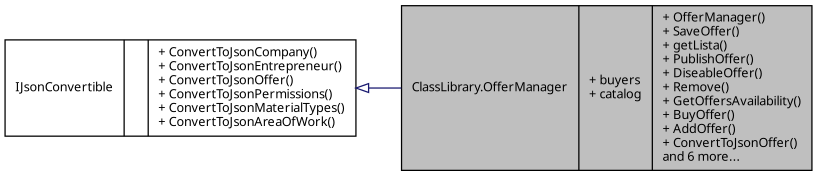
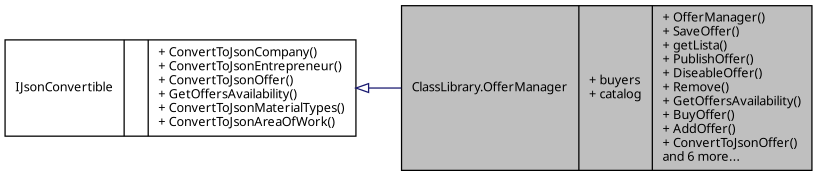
(246, 94) -> (228, 94)
